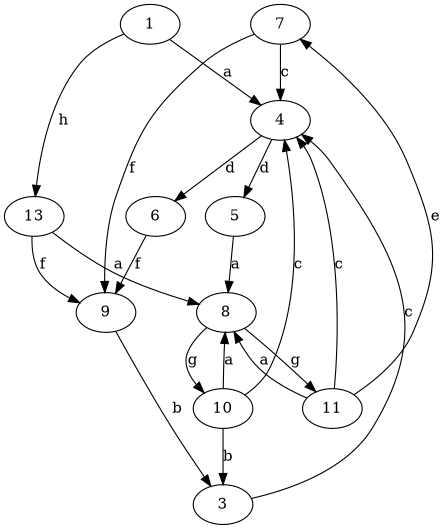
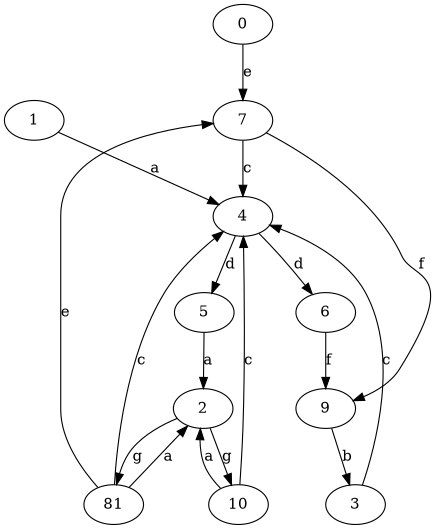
none -> (243, 24)
(34, 216) -> none
(226, 312) -> (203, 409)
(332, 409) -> (114, 505)
(223, 451) -> none
